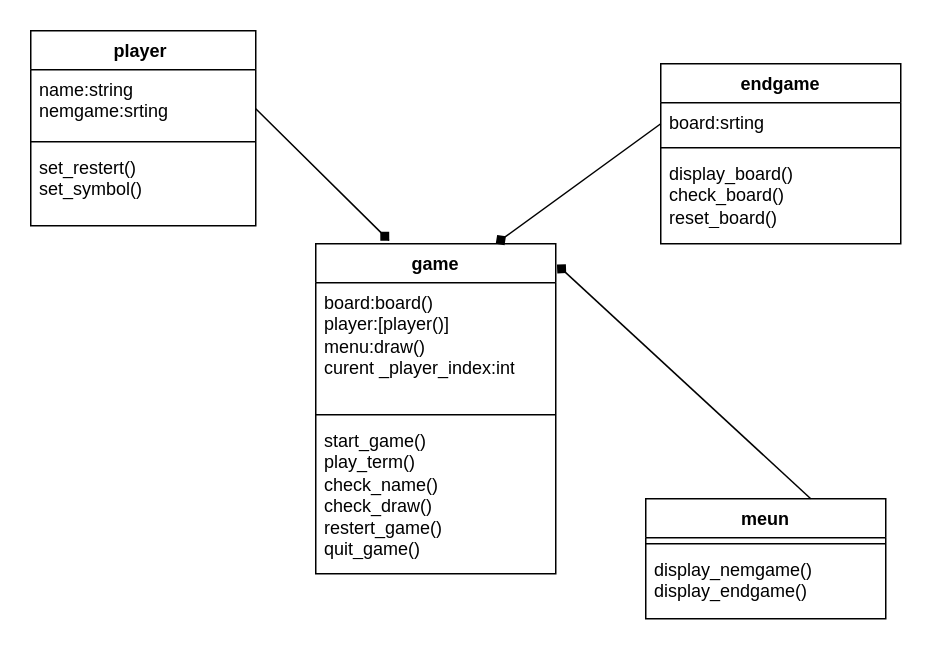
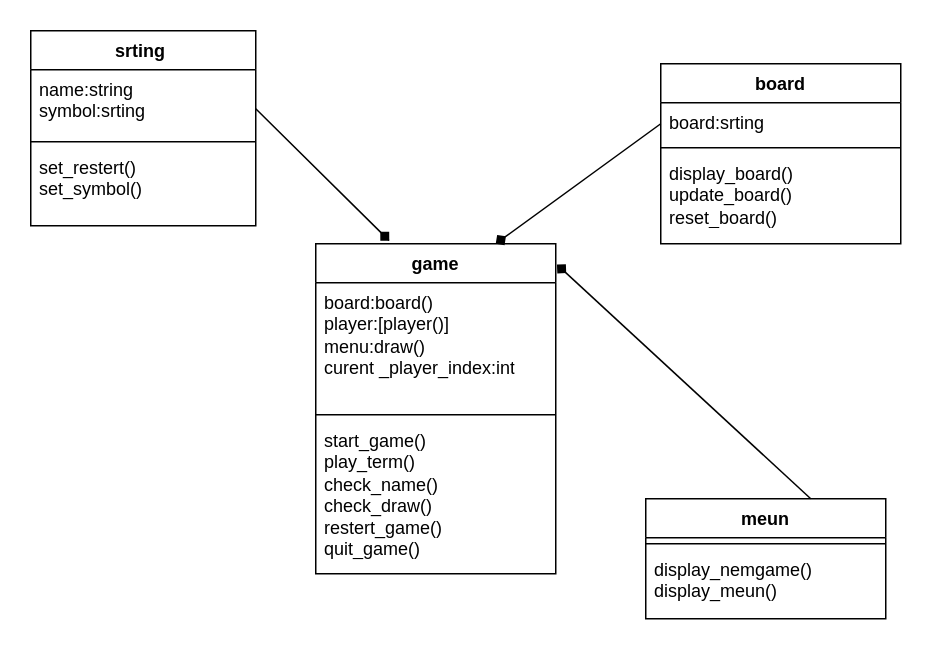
(143, 52) -> (143, 52)
(781, 85) -> (781, 85)
(106, 102) -> (98, 102)
(741, 197) -> (741, 197)
(736, 582) -> (736, 582)
